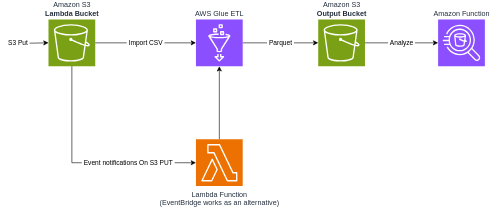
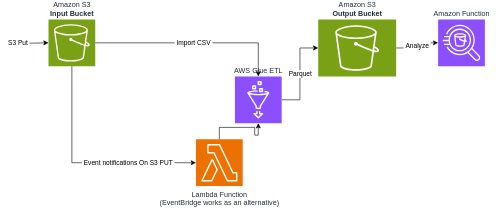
(72, 9) -> (72, 9)
(219, 43) -> (258, 100)
(342, 43) -> (357, 48)
